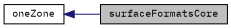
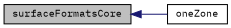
(87, 14) -> (154, 14)
